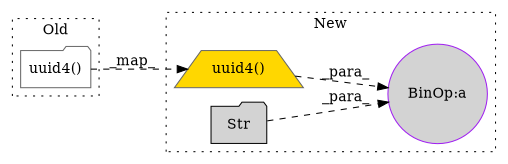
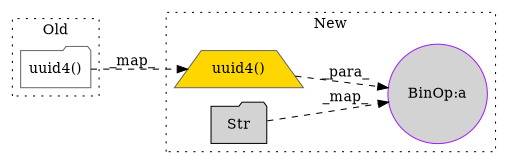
(346, 98) -> (346, 98)
